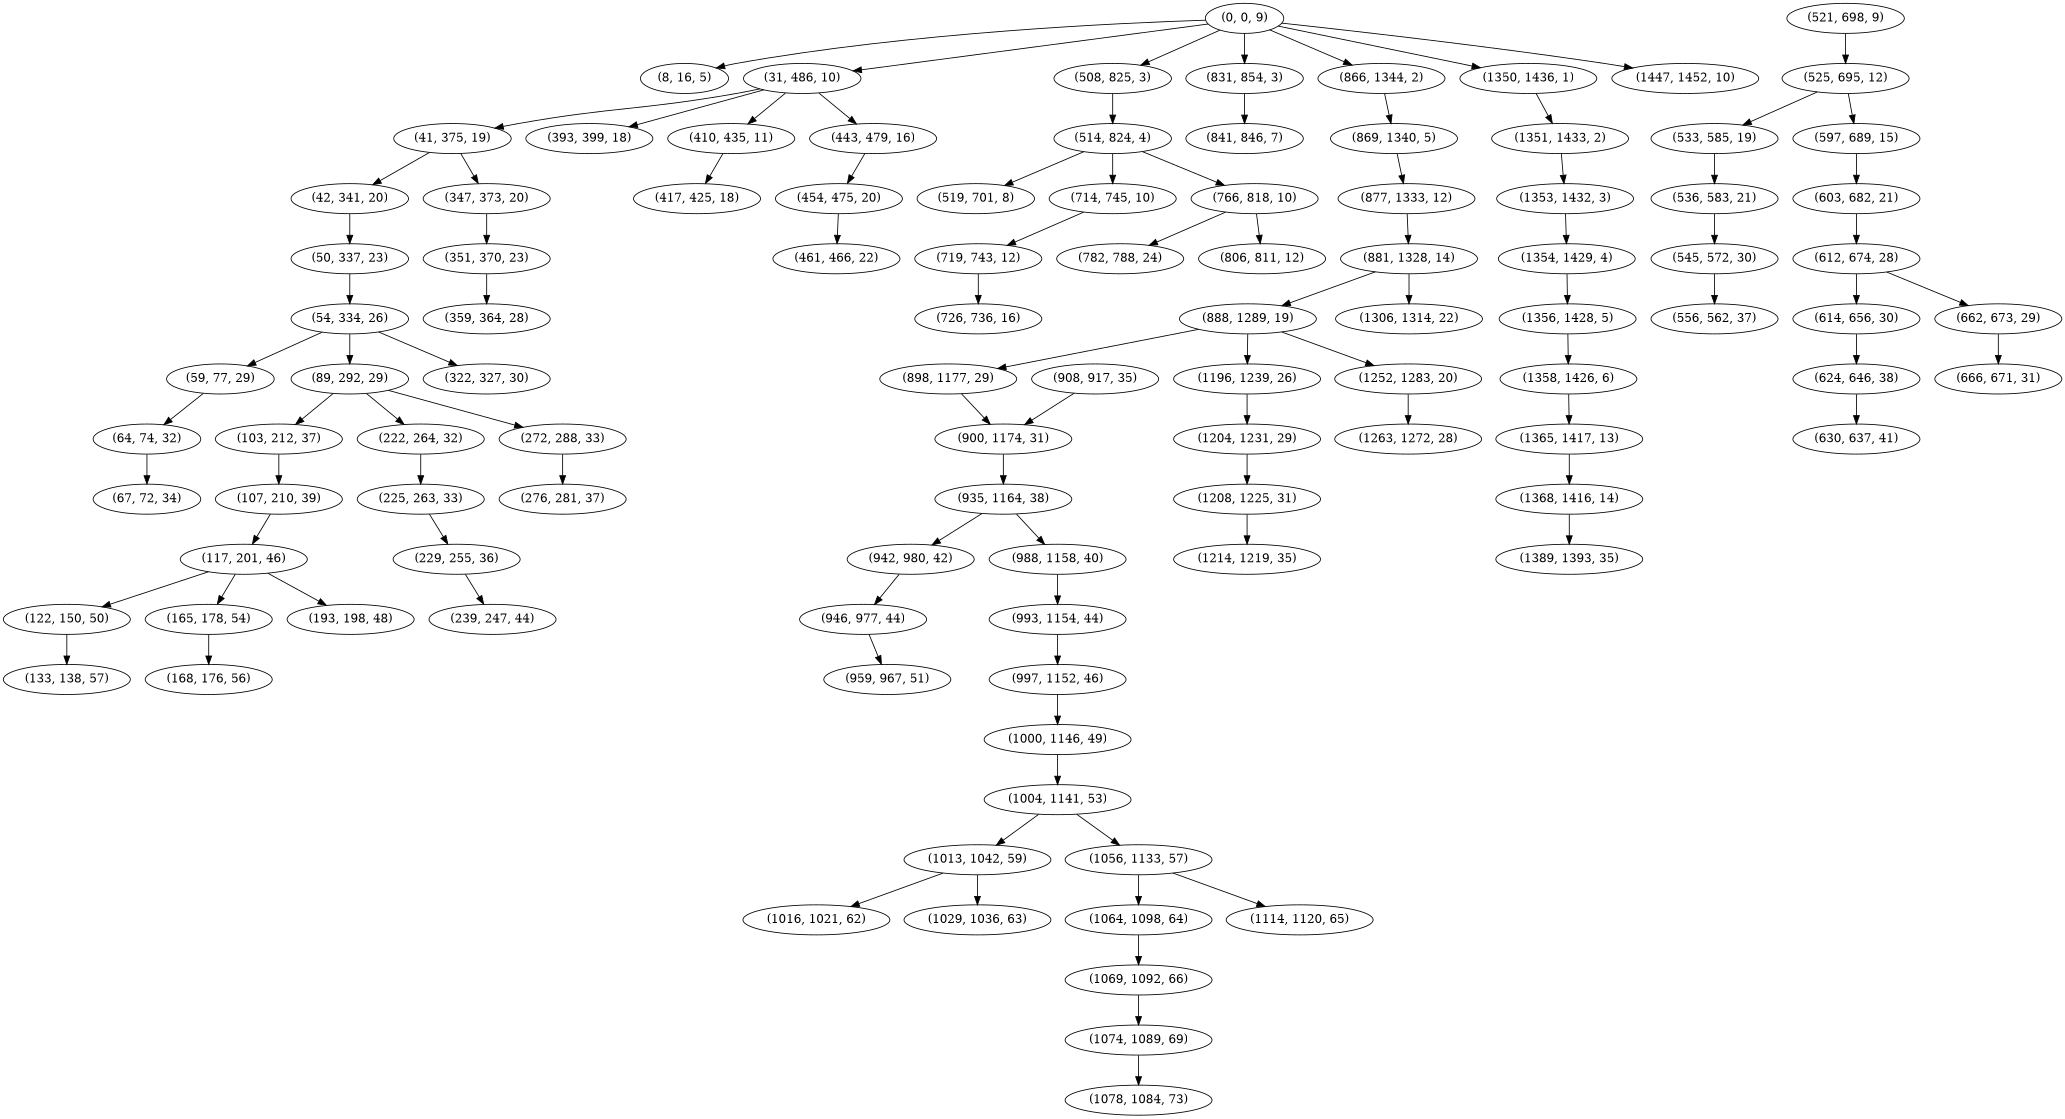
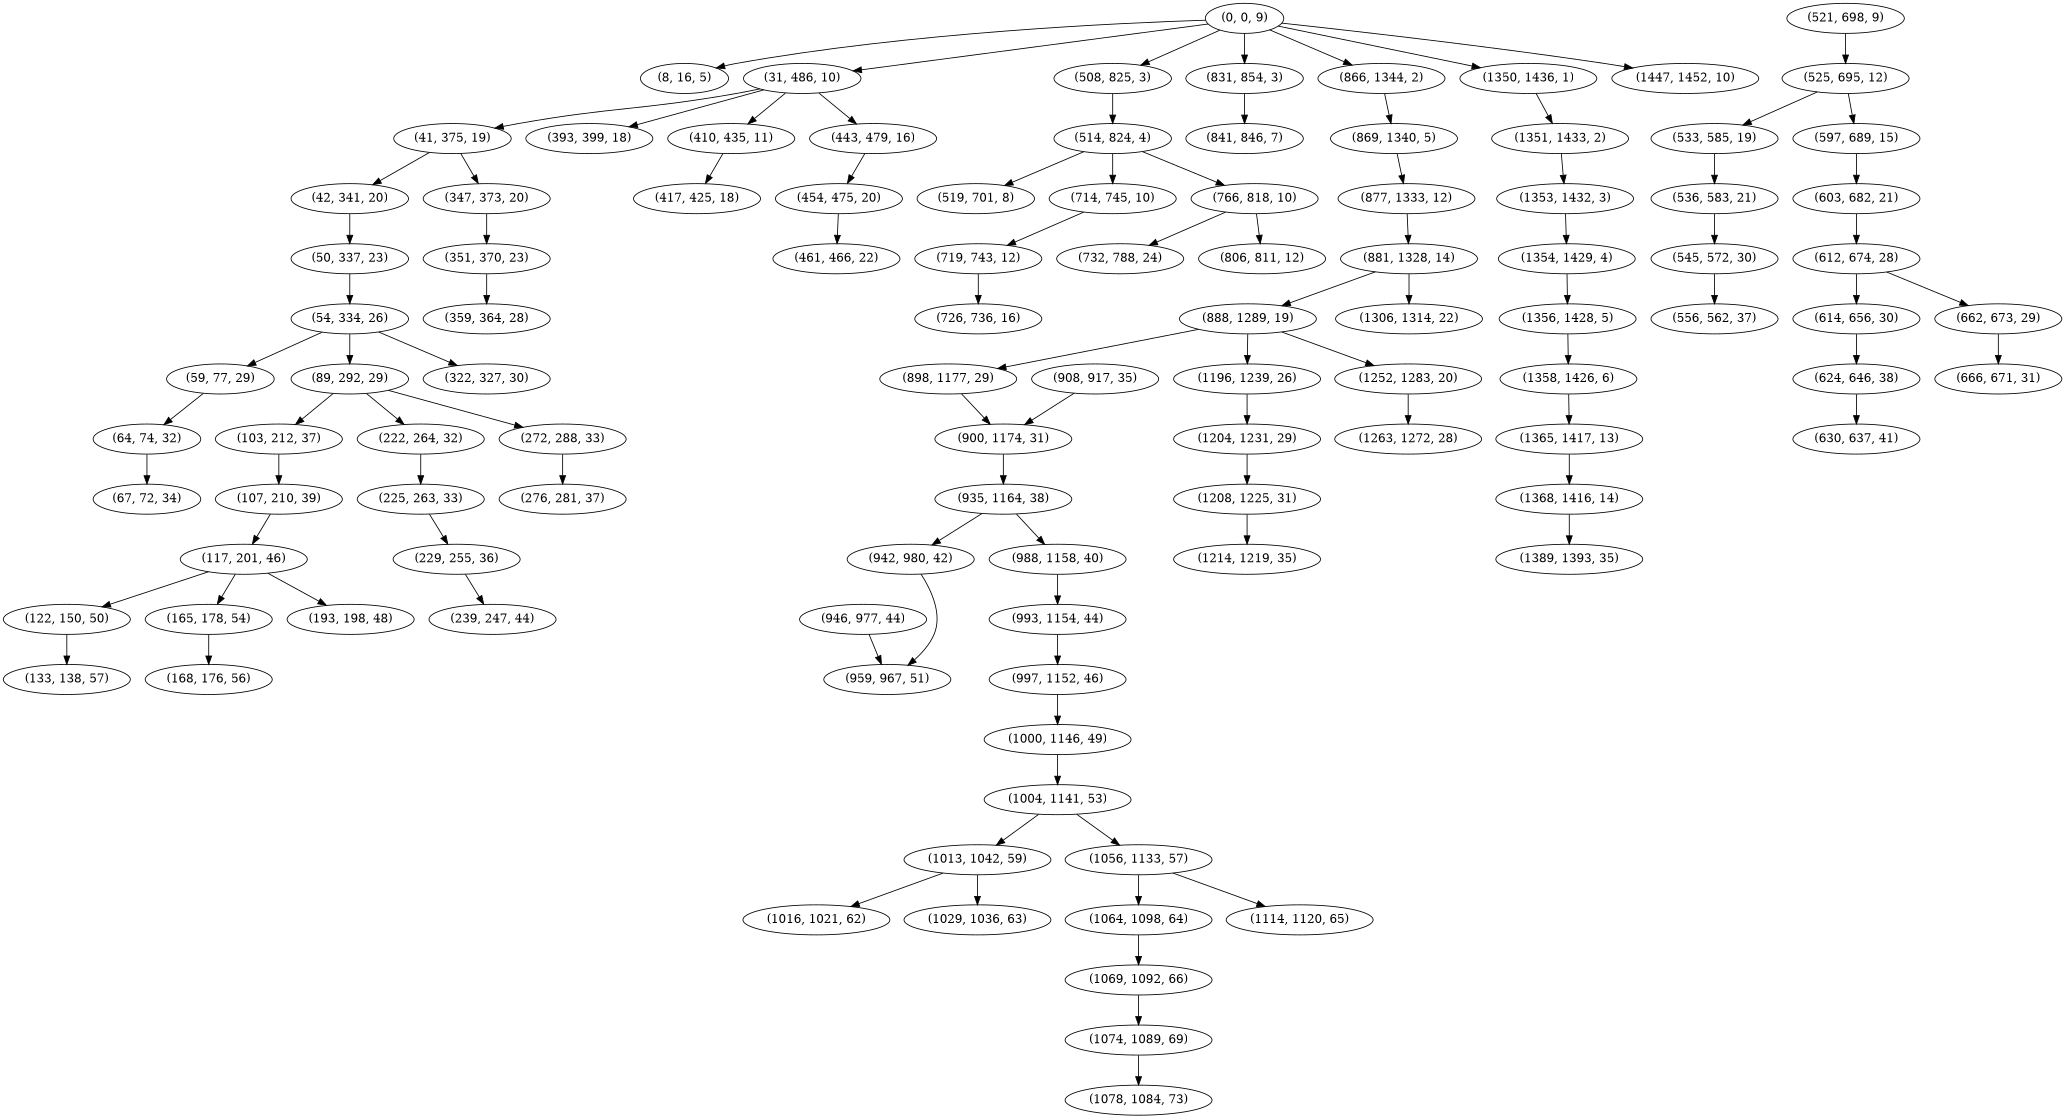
(1120, 259) -> (1120, 259)
(890, 586) -> (937, 619)
